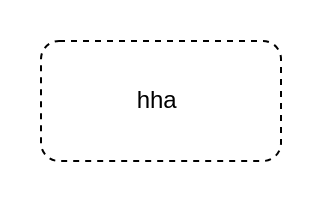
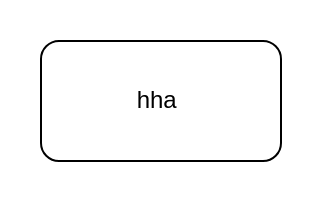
(161, 101) -> (161, 101)
